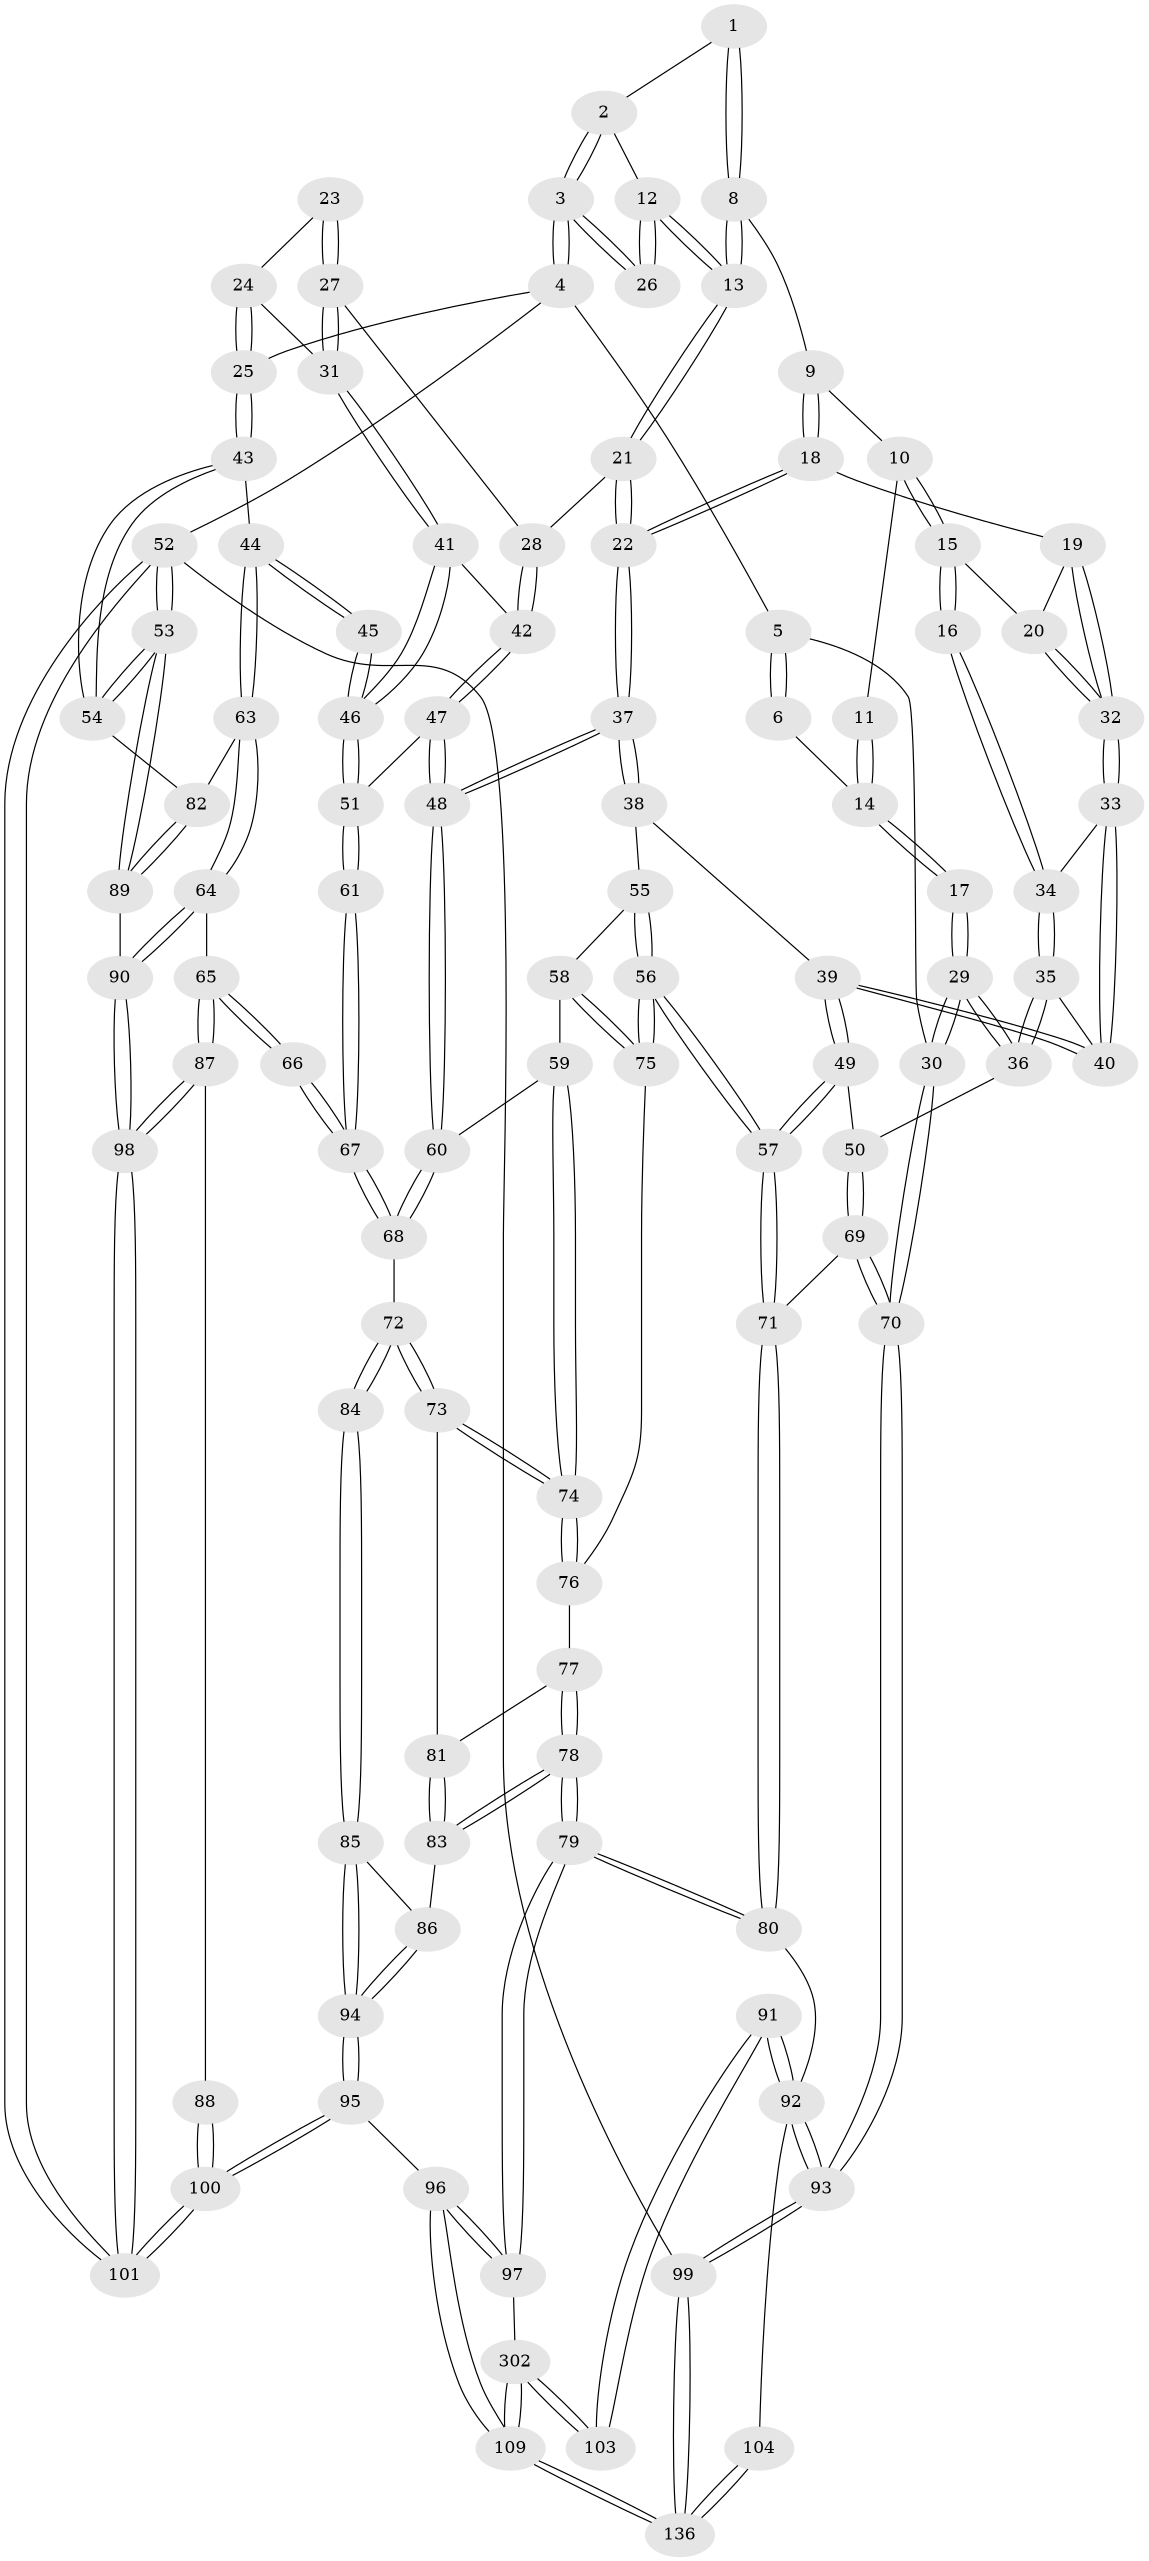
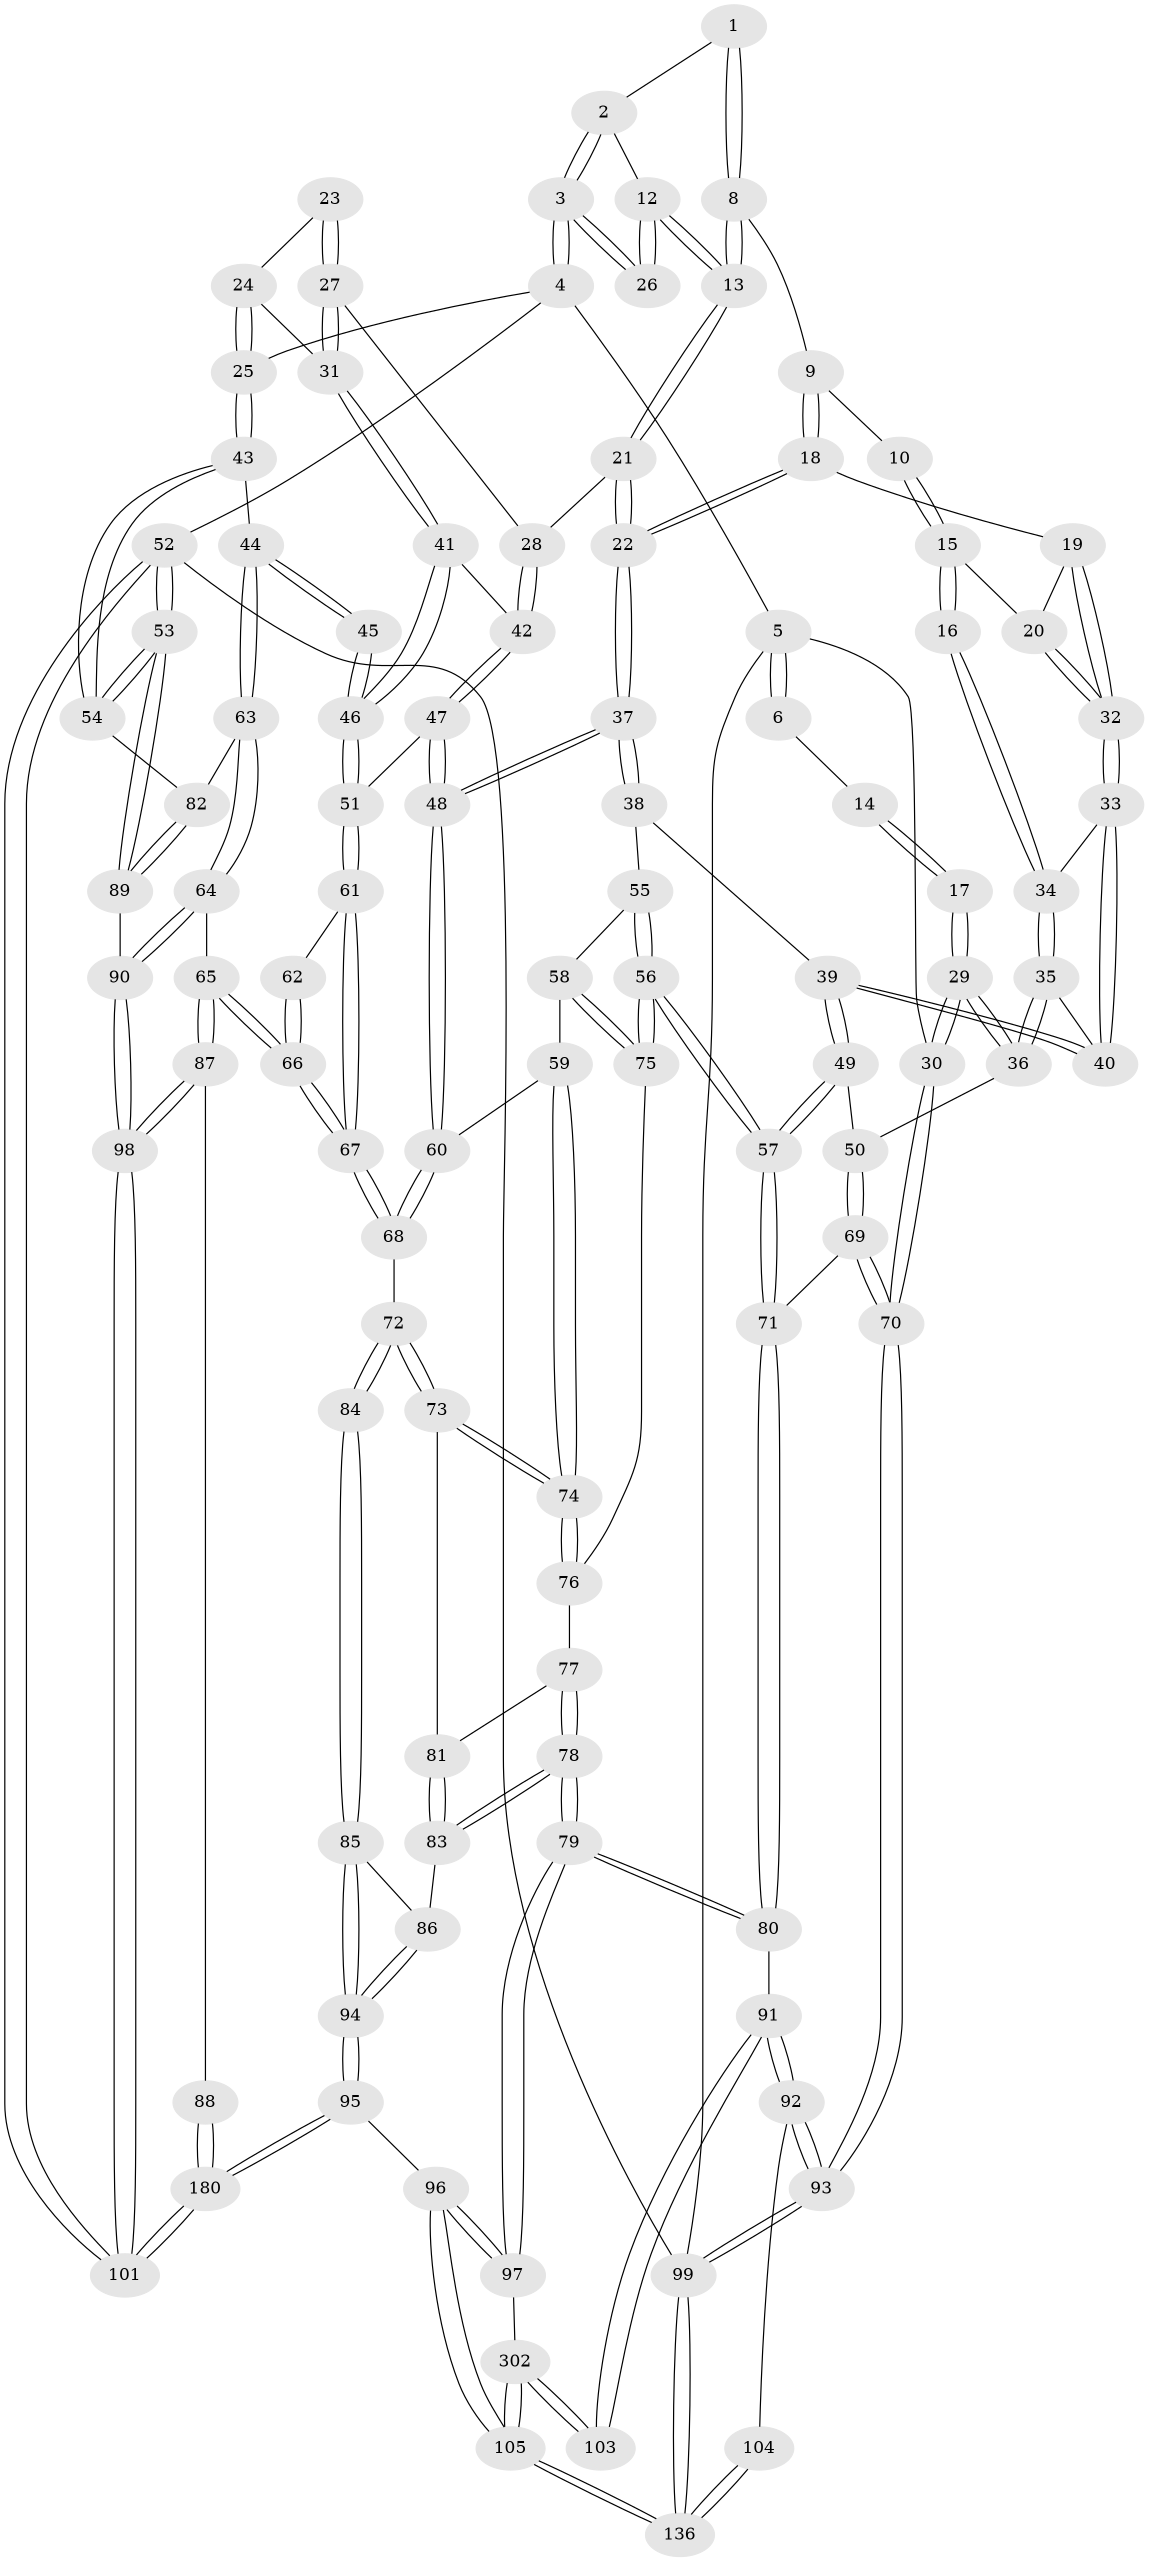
(865, 718) -> none
none -> (293, 978)
none -> (703, 1447)
(815, 2012) -> (769, 1973)
(205, 2189) -> (205, 2189)
(511, 2448) -> (511, 2448)
